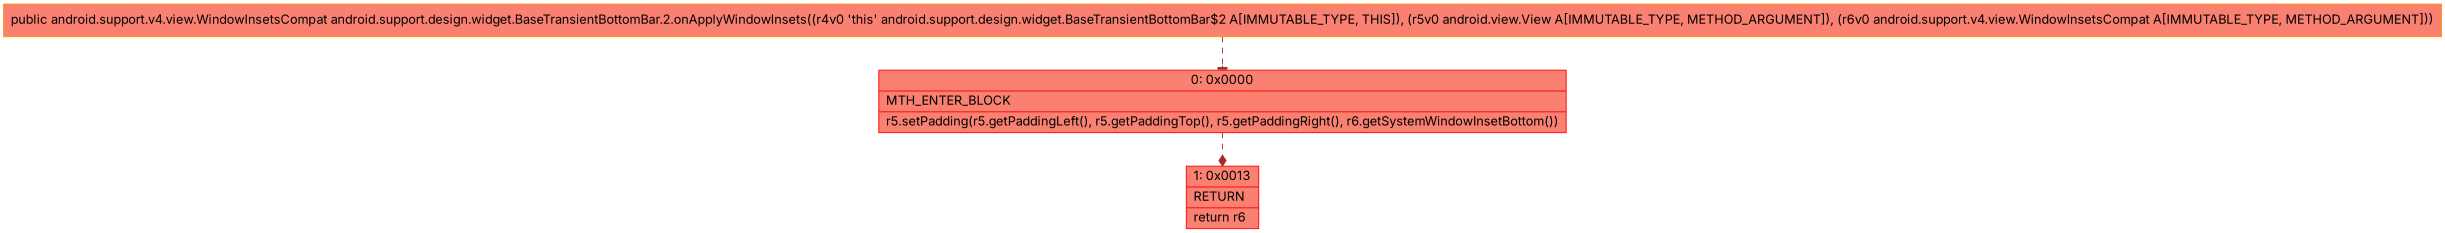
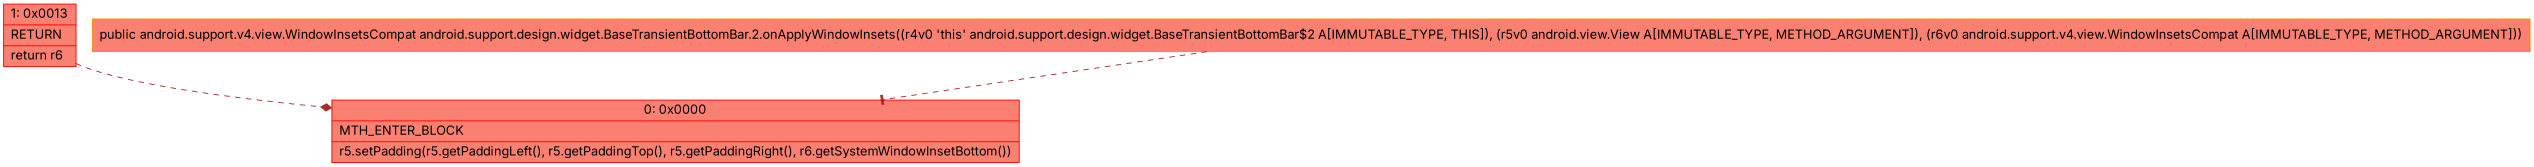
(1222, 144) -> (197, 92)
